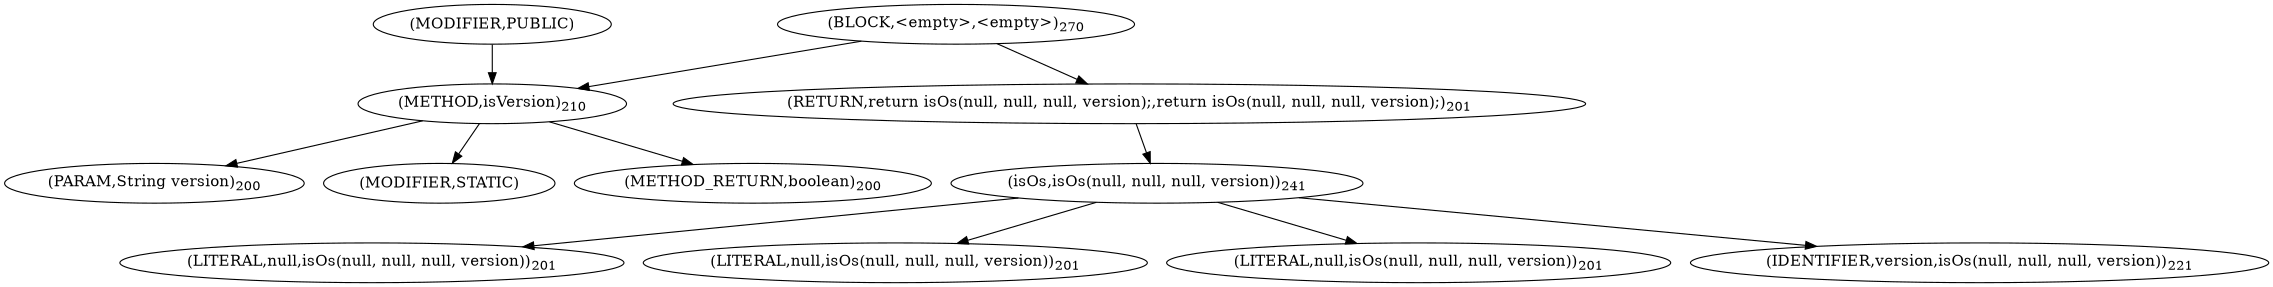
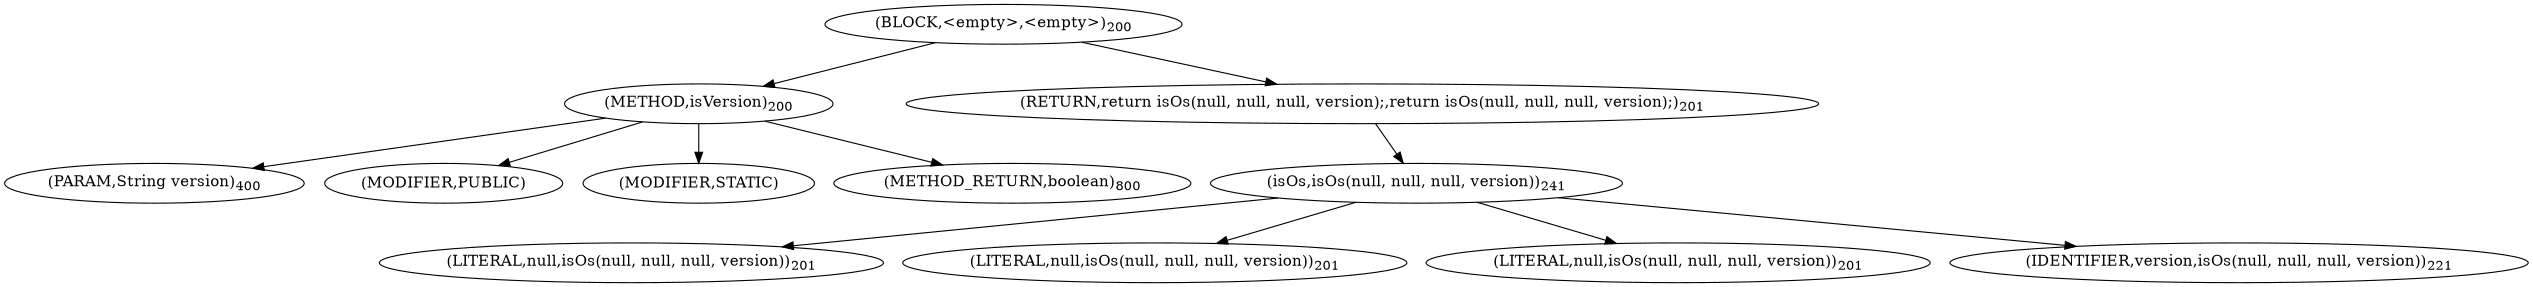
(1072, 23) -> (1119, 23)
(492, 59) -> (576, 142)
(574, 102) -> (780, 102)
(248, 182) -> (248, 182)
(869, 182) -> (1128, 182)
